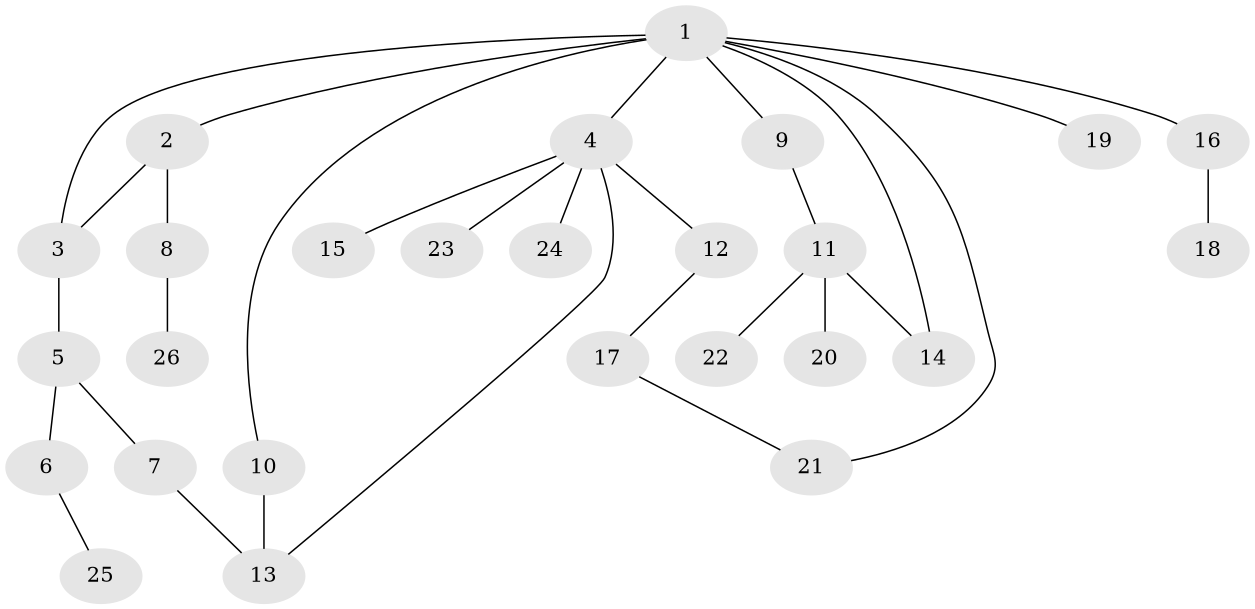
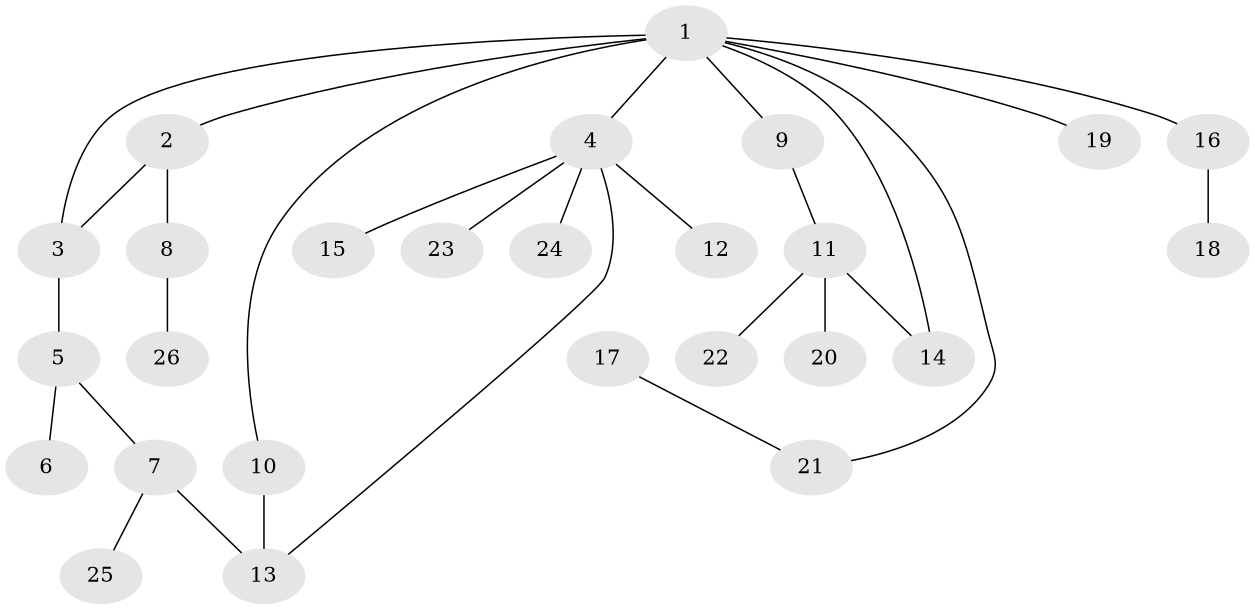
(662, 305) -> none
(74, 522) -> (128, 522)
